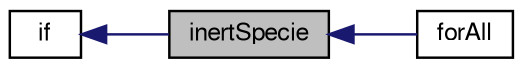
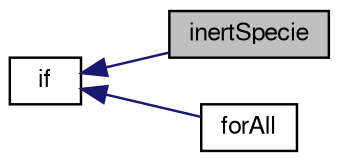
(385, 34) -> (153, 106)
